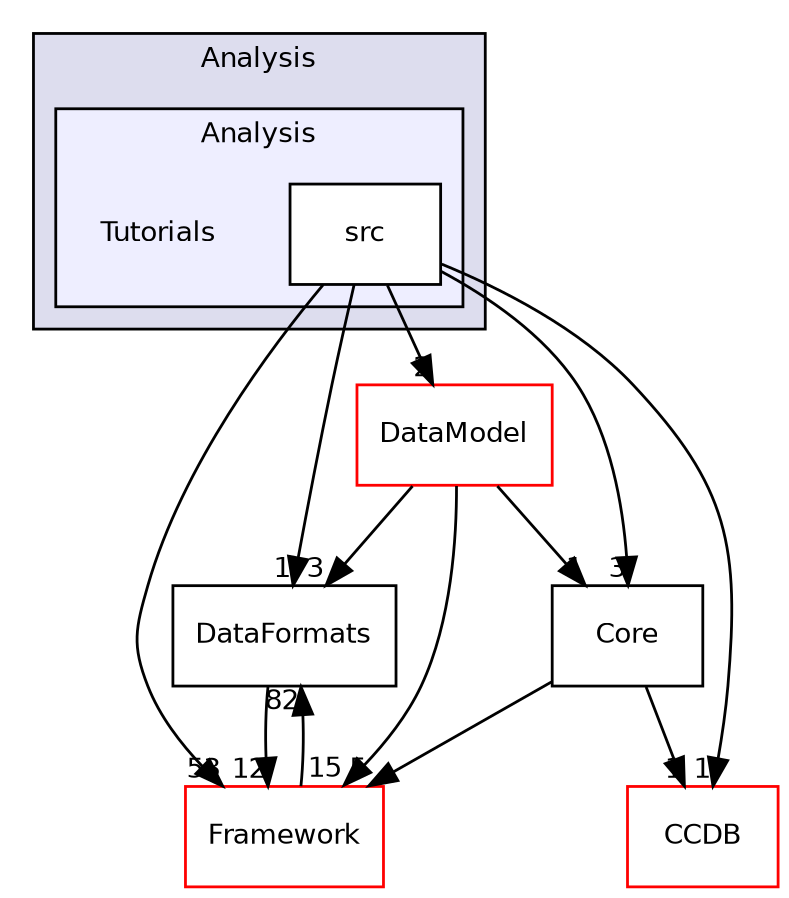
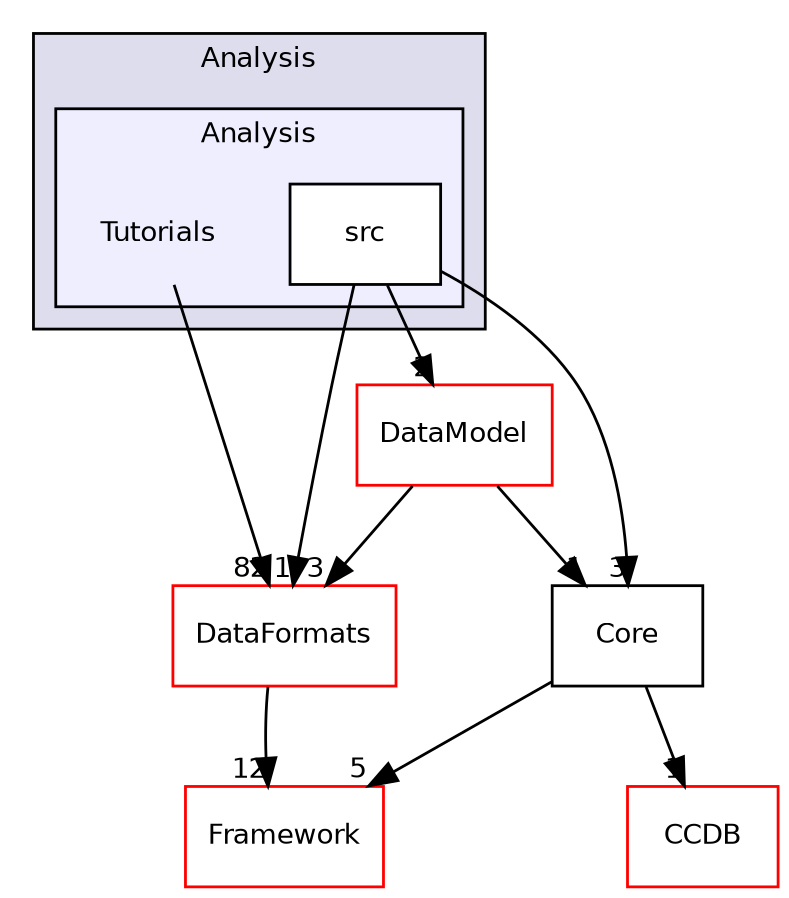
(688, 453) -> none
(174, 516) -> none
(284, 636) -> (284, 636)
(439, 636) -> none
(303, 751) -> (217, 421)
